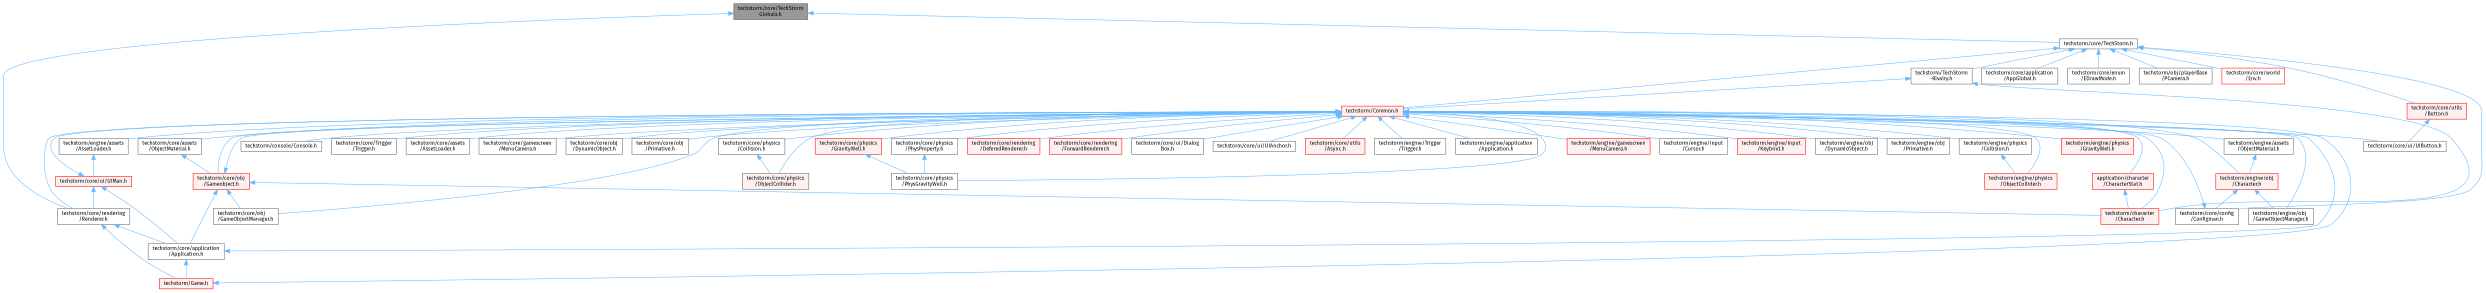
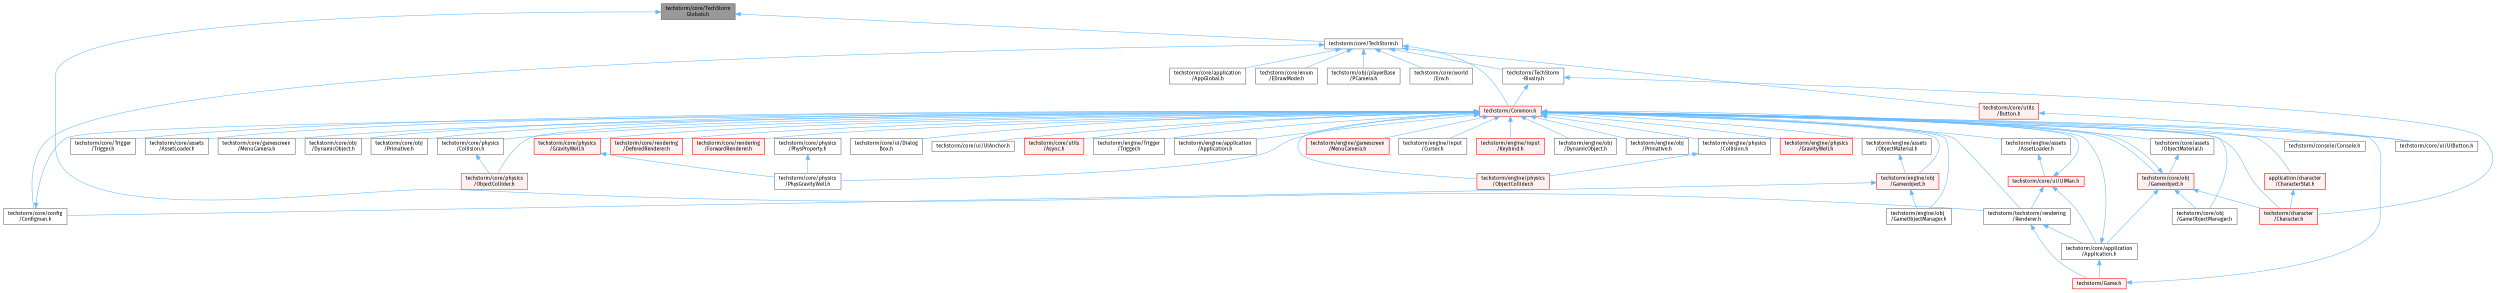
(2253, 76) -> (1441, 76)
(1147, 121) -> none
(2247, 181) -> (1908, 181)
(94, 217) -> (2027, 217)
